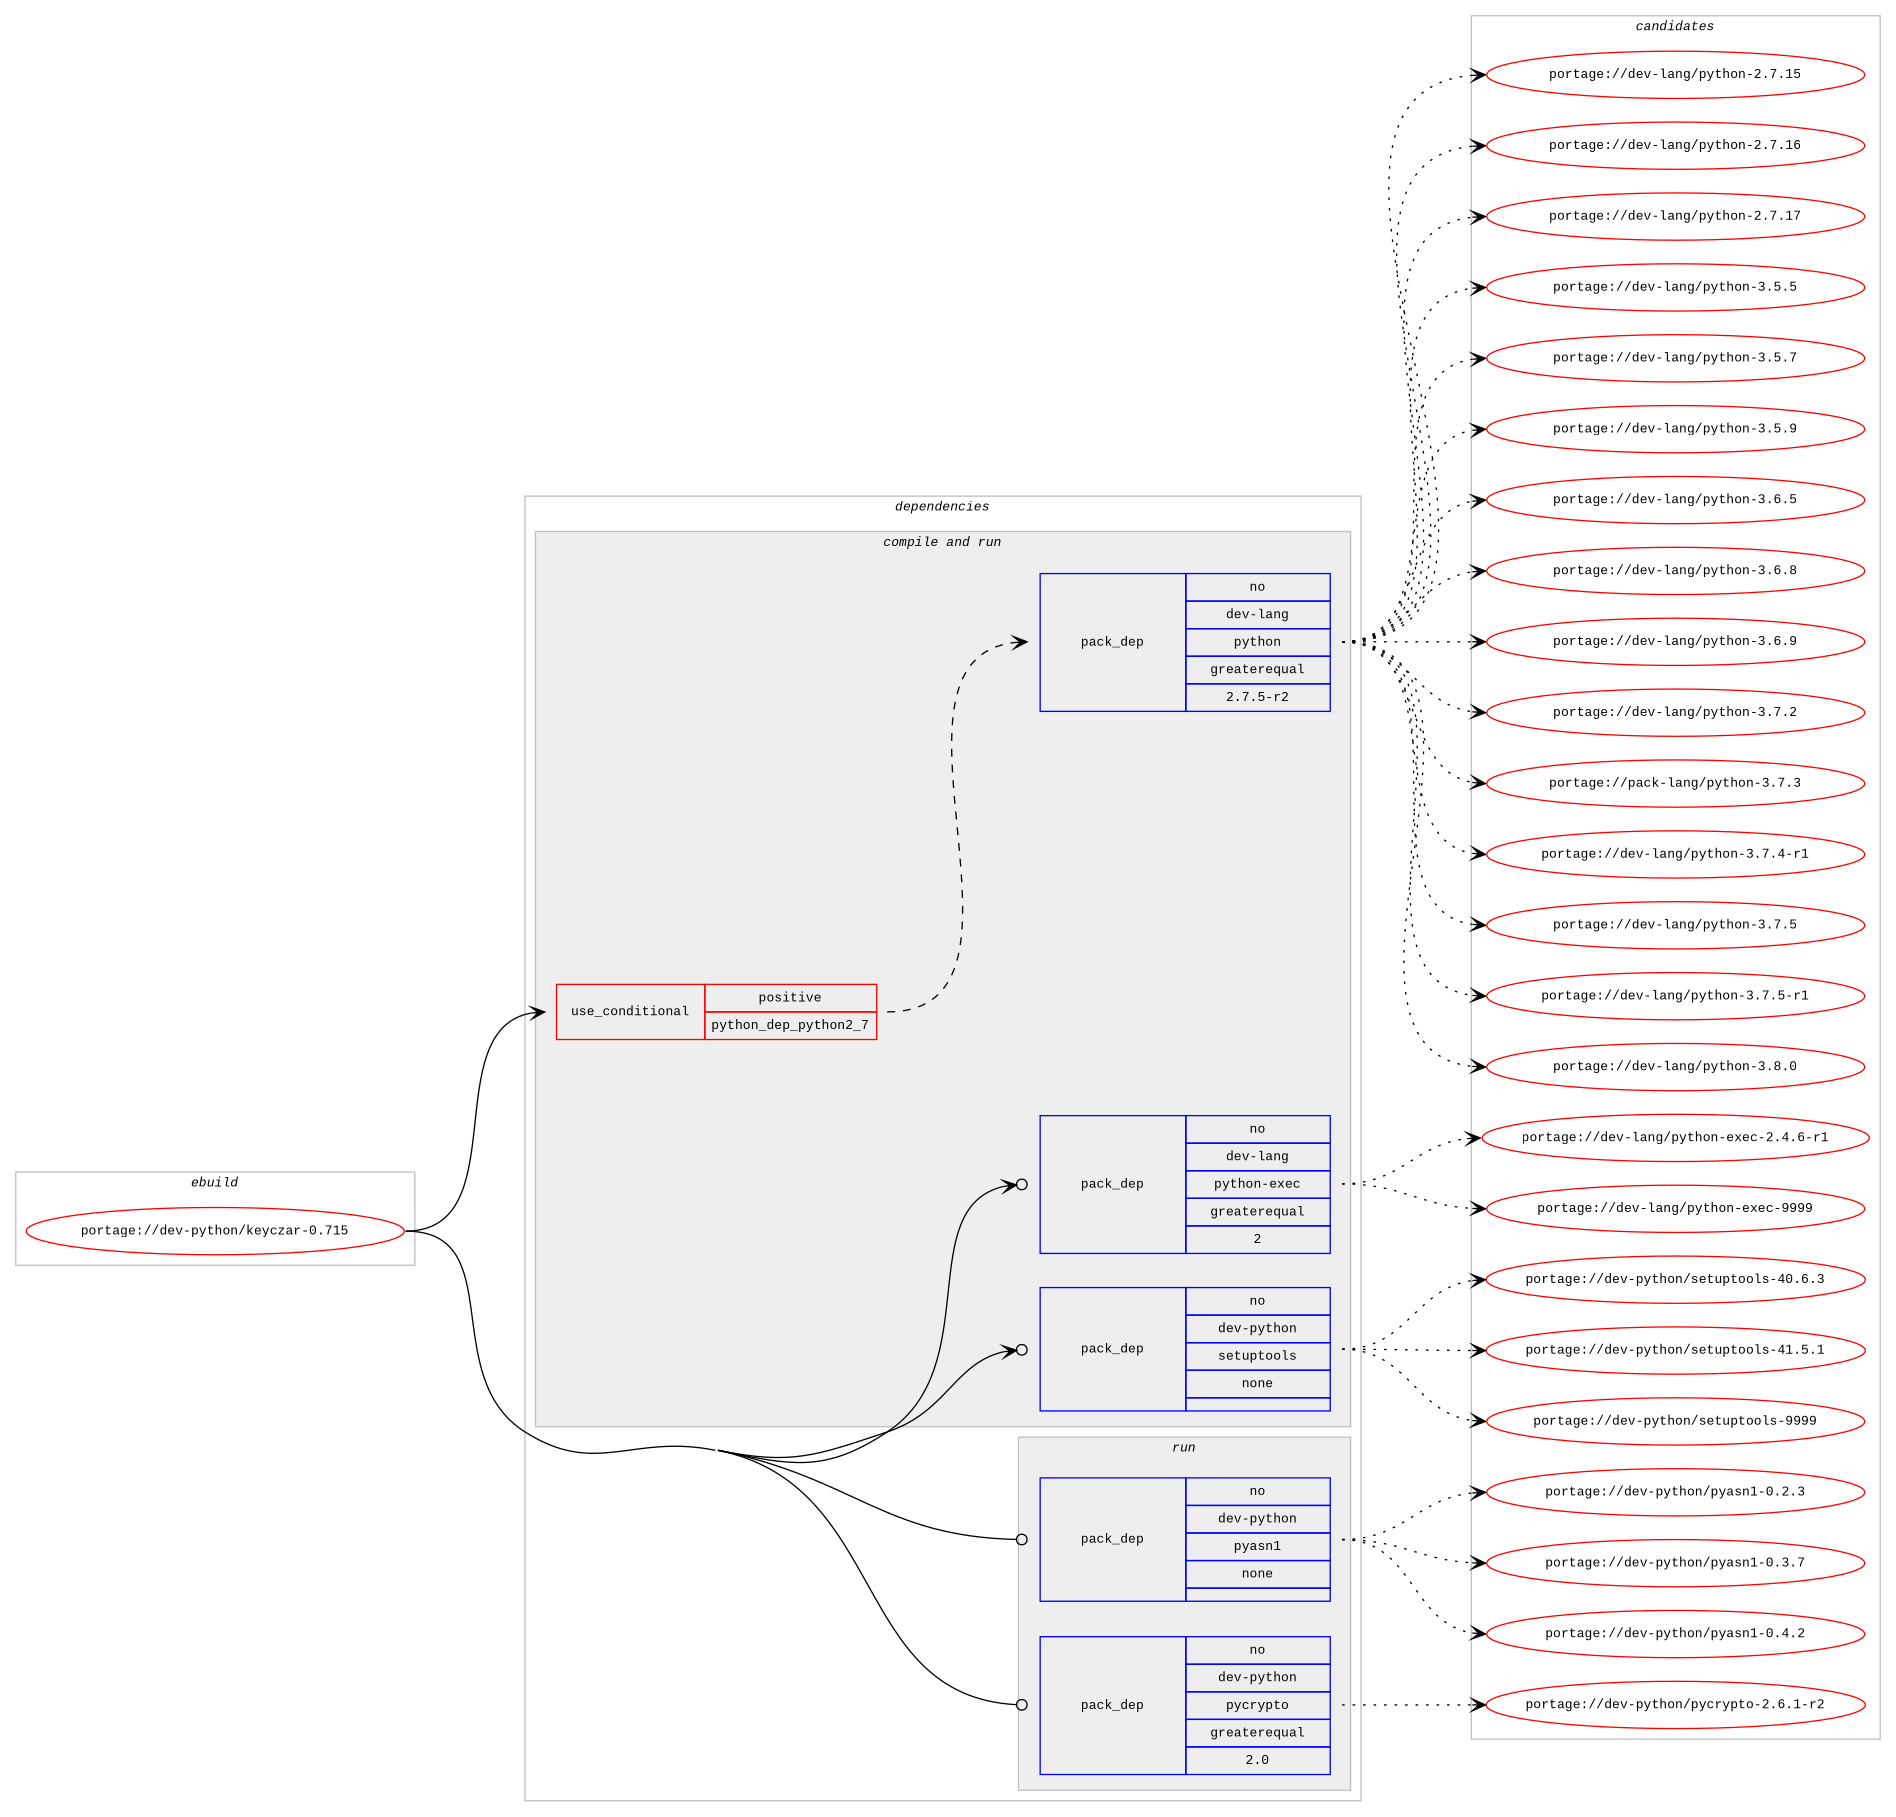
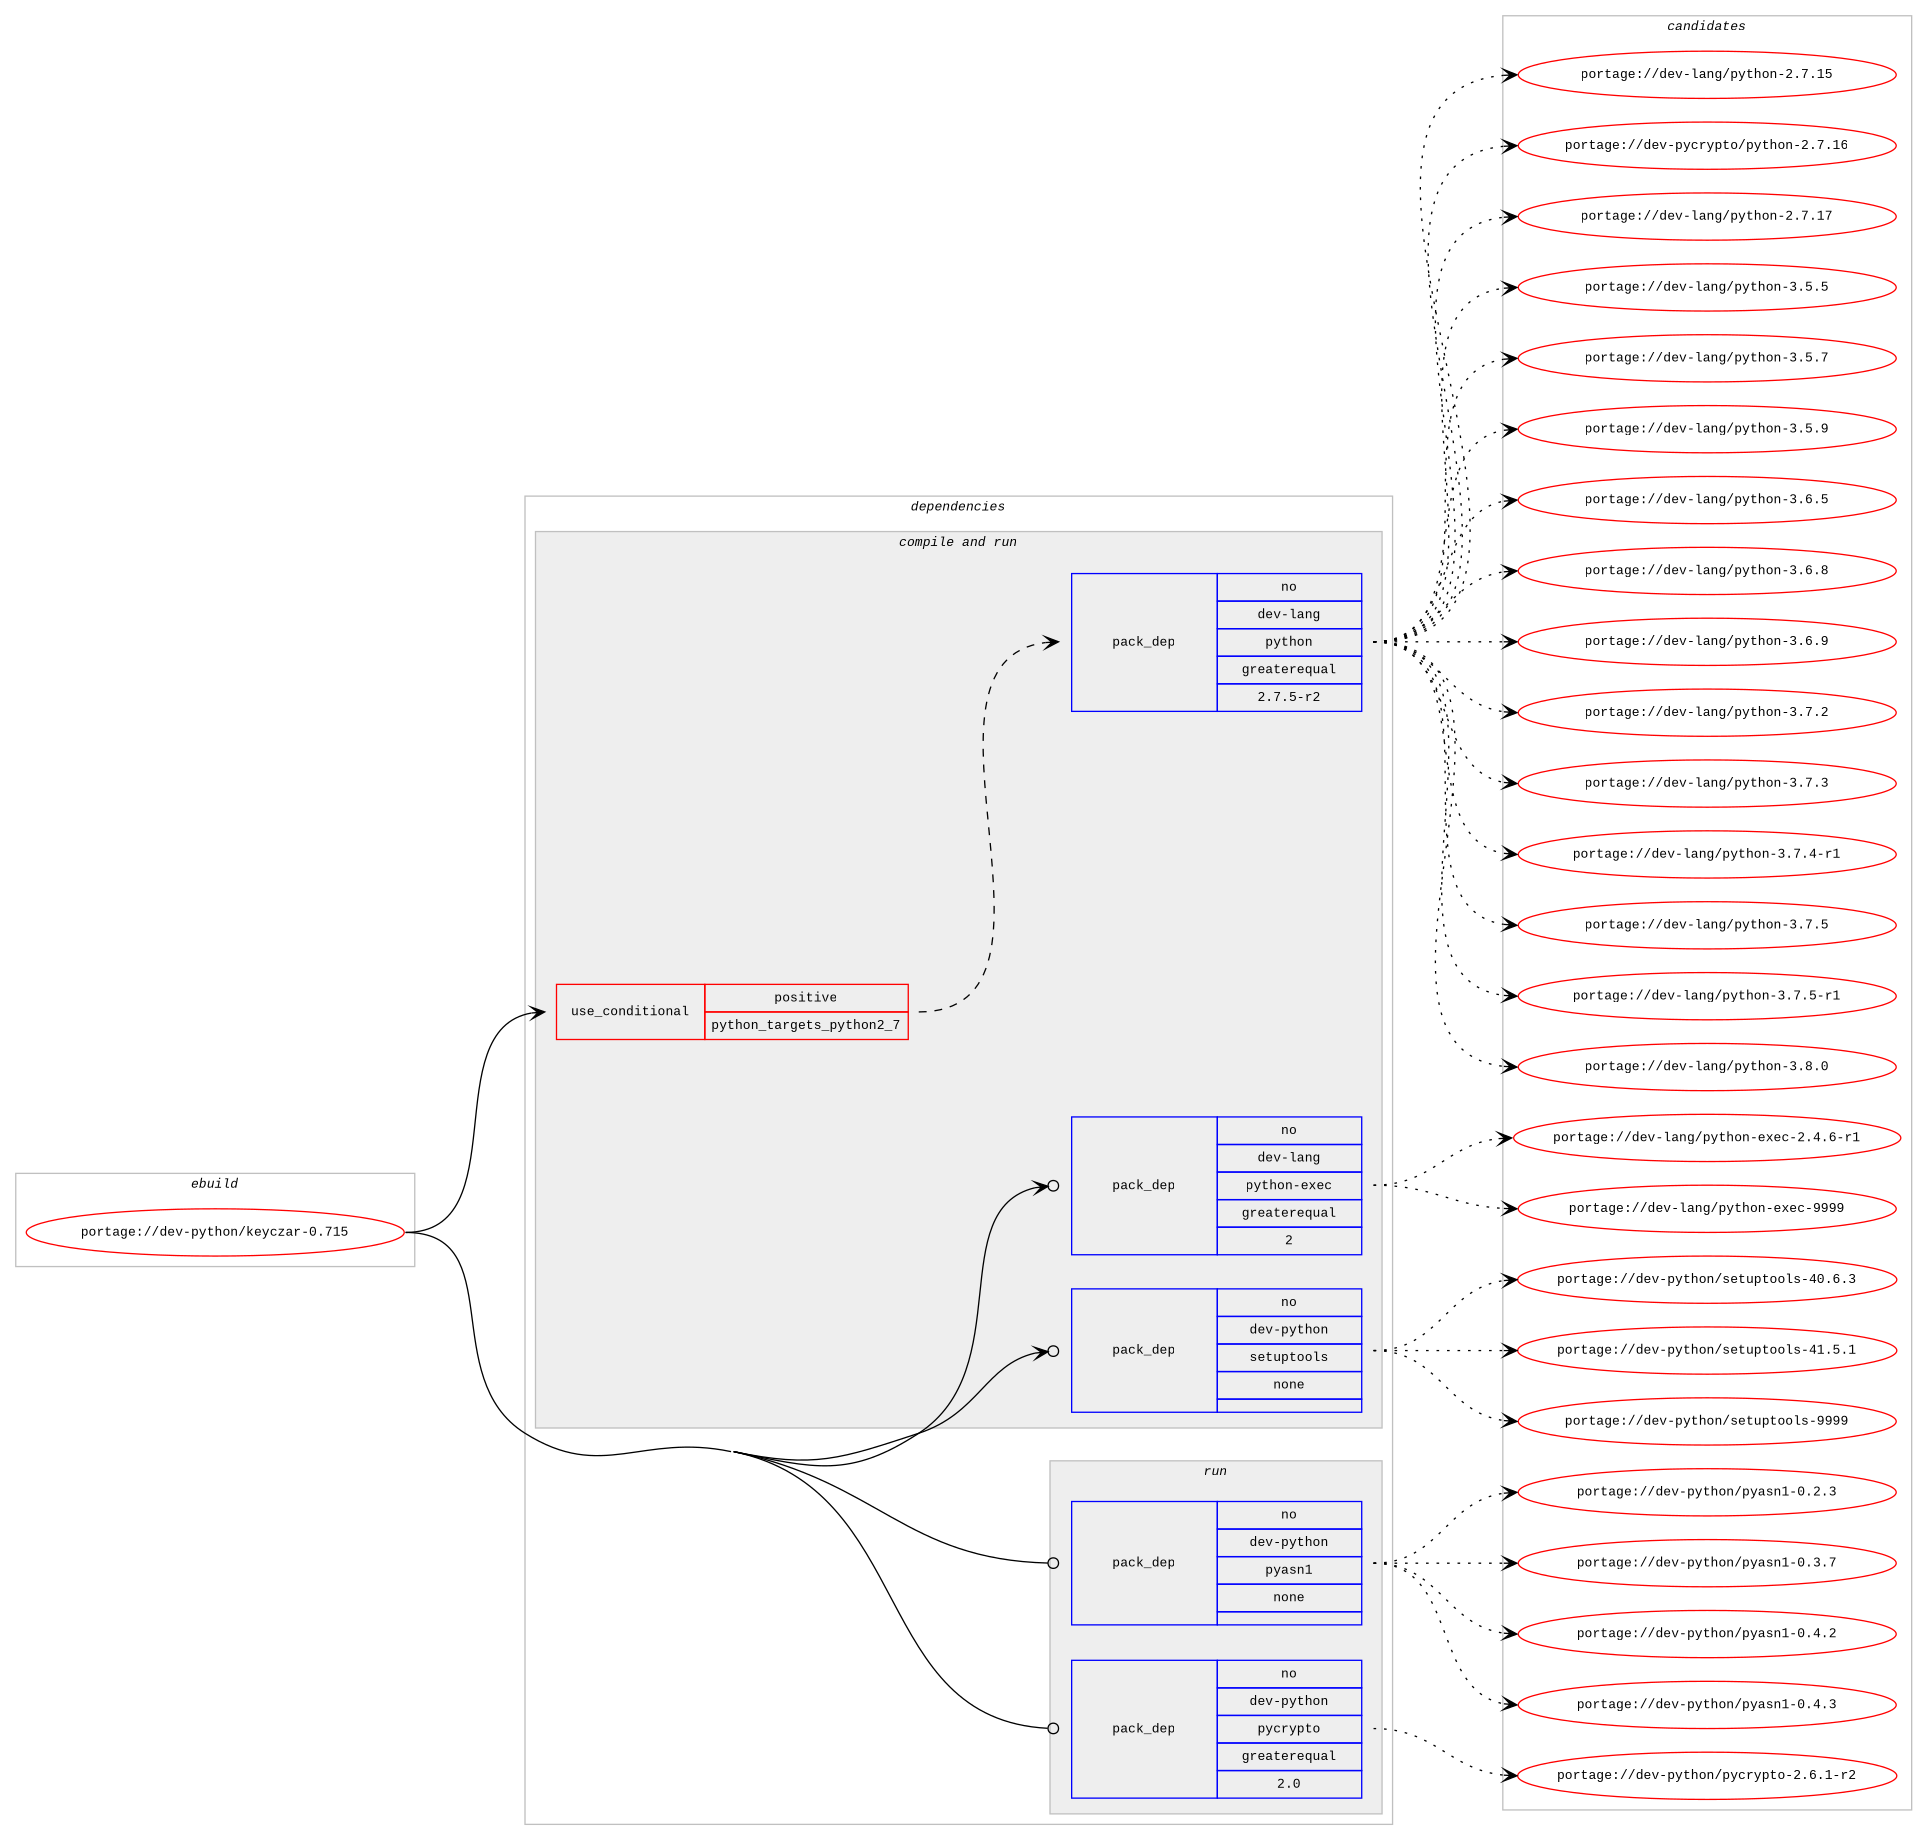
(1676, 146) -> (1707, 146)
(1676, 784) -> (1707, 784)
(791, 1025) -> (807, 1025)
none -> (1707, 1705)
